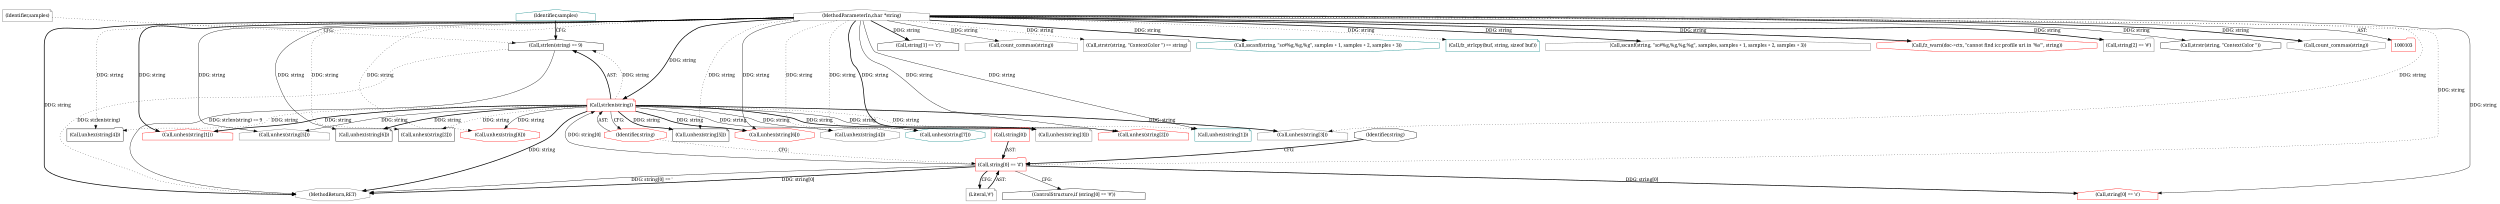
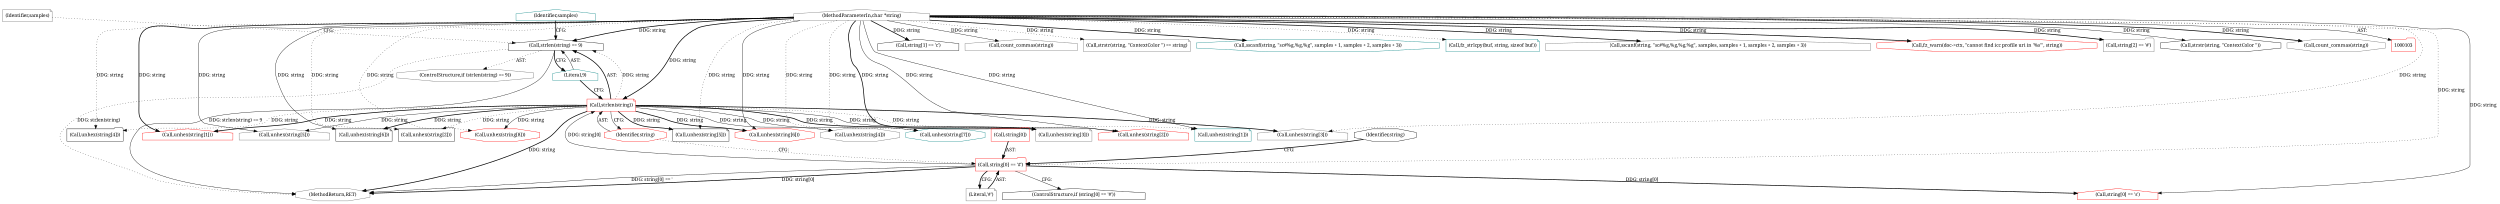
(142, 25) -> (684, 23)
none -> (465, 75)
none -> (575, 75)
